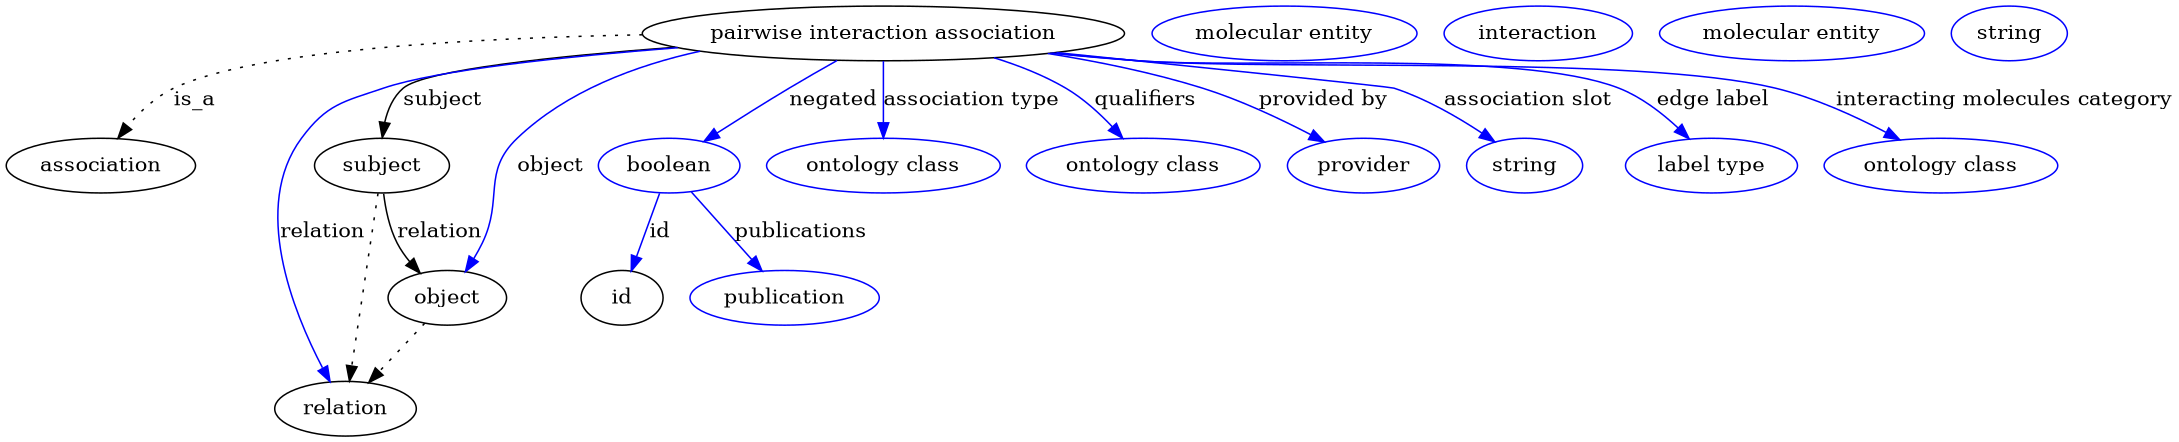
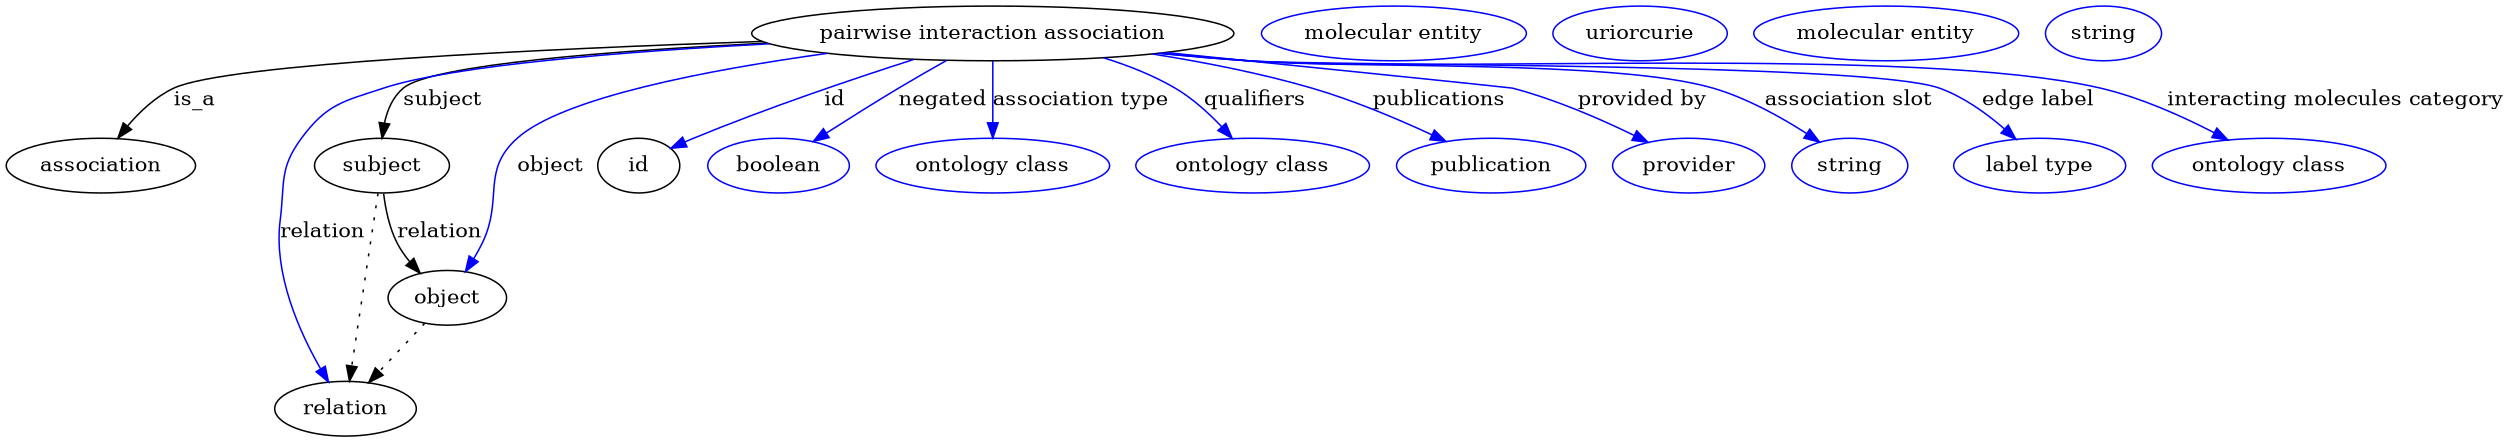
(1538, 33) -> (1640, 33)
(376, 48) -> (437, 57)
(648, 225) -> (799, 98)
(722, 226) -> (1295, 84)
